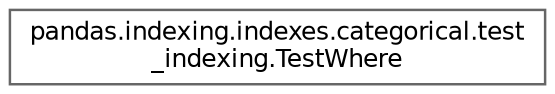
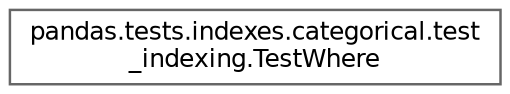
(278, 47) -> (255, 47)
